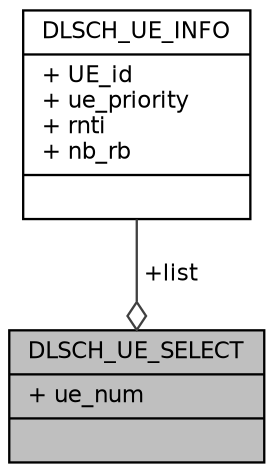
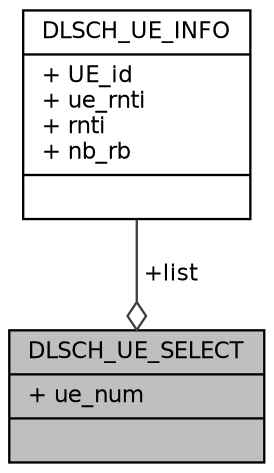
(116, 101) -> (95, 101)
